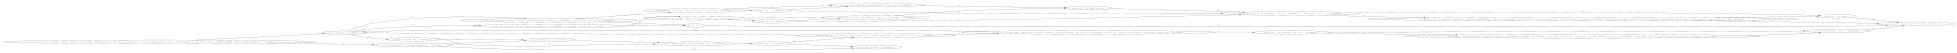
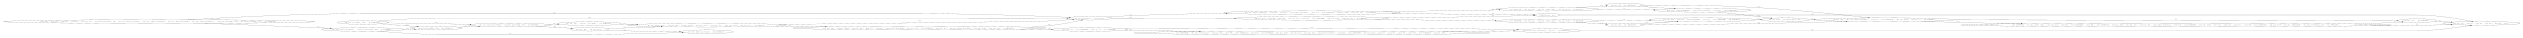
none -> (589, 24)
(695, 25) -> (1547, 15)
(369, 38) -> (723, 18)
